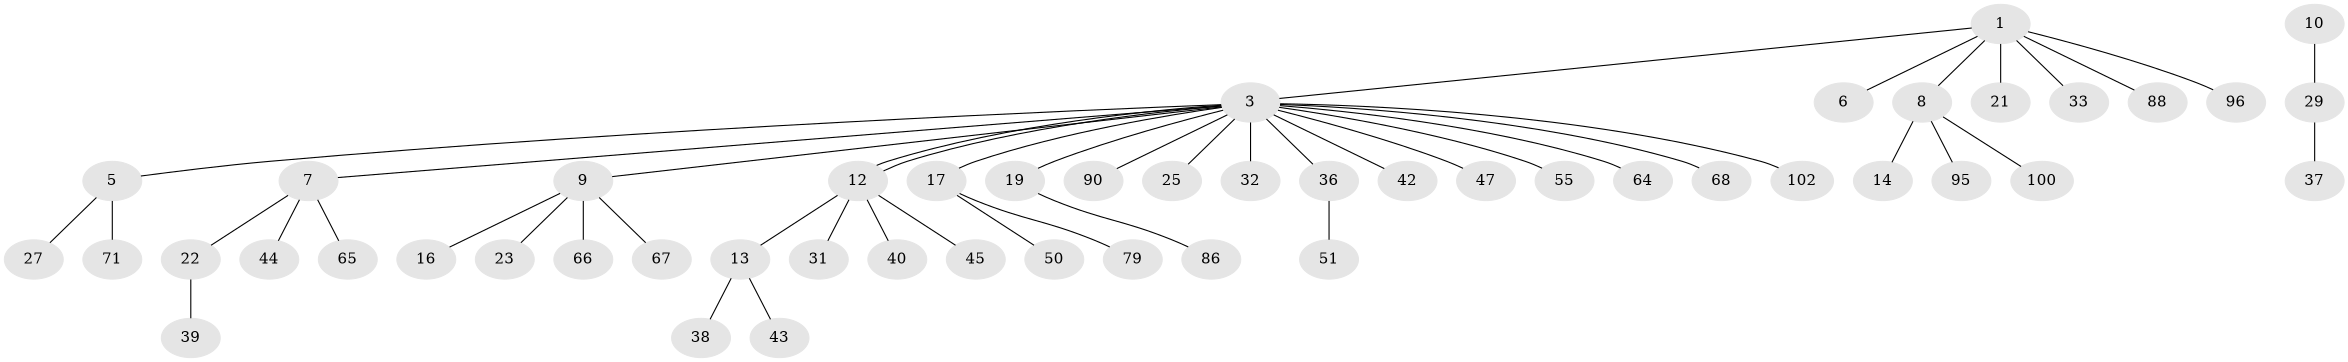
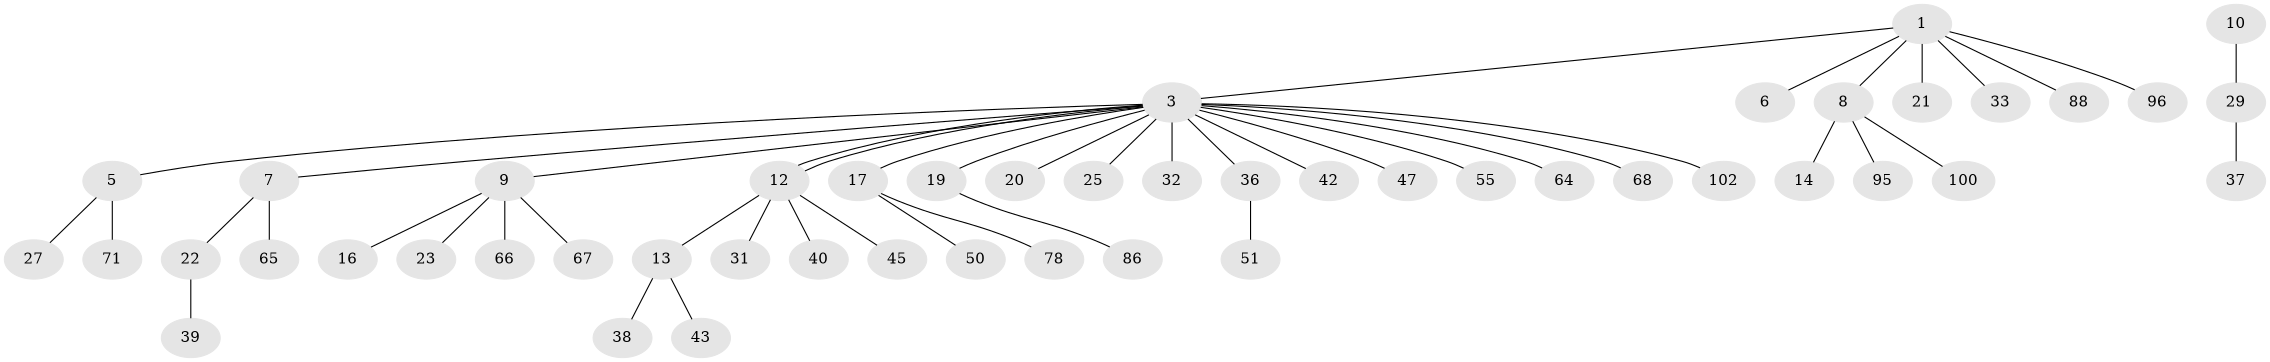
(1094, 181) -> (1015, 181)
(269, 259) -> none
(1133, 259) -> (1054, 259)
